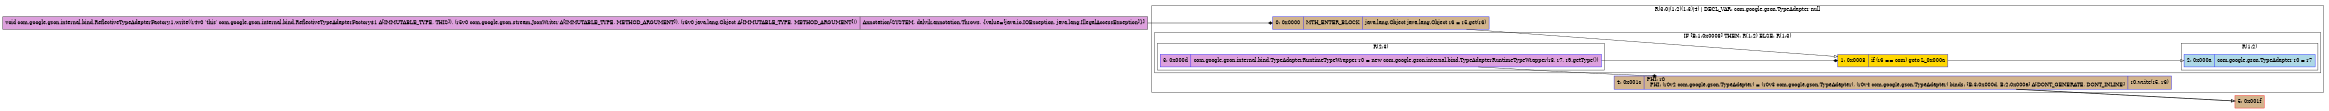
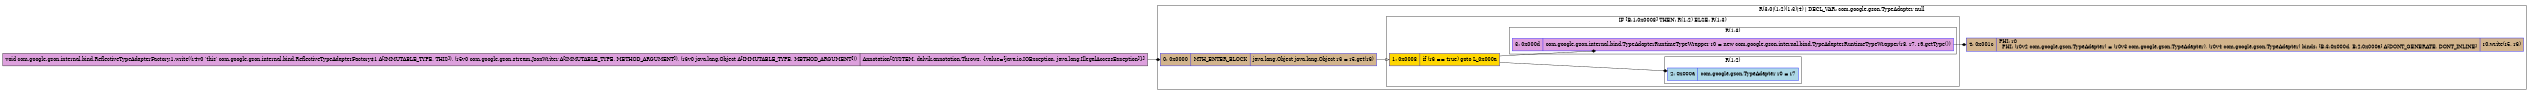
(1381, 47) -> (1733, 31)
(1908, 60) -> (1460, 59)
(1717, 61) -> (1546, 53)
(2064, 61) -> (1581, 67)
(2250, 102) -> none
